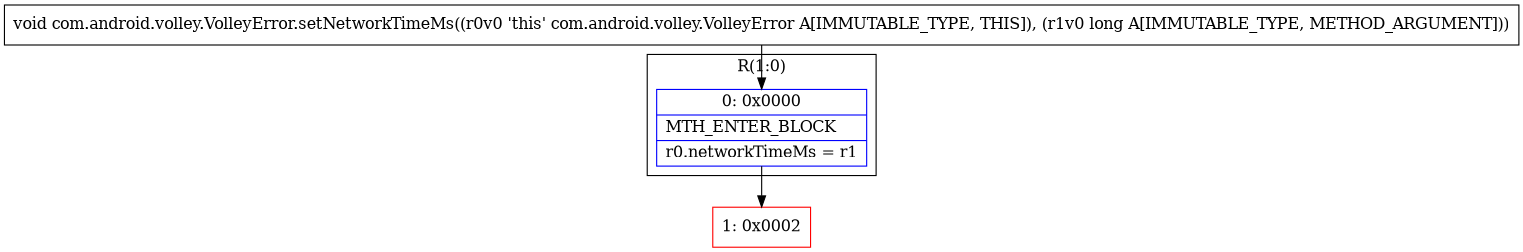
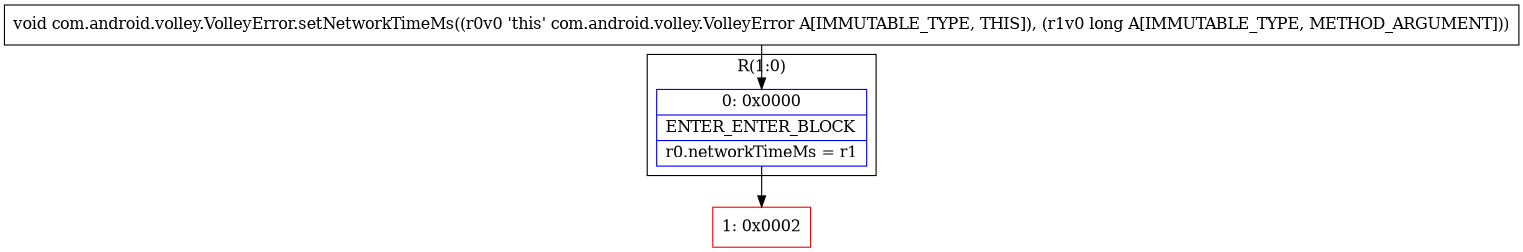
(751, 127) -> (761, 127)
